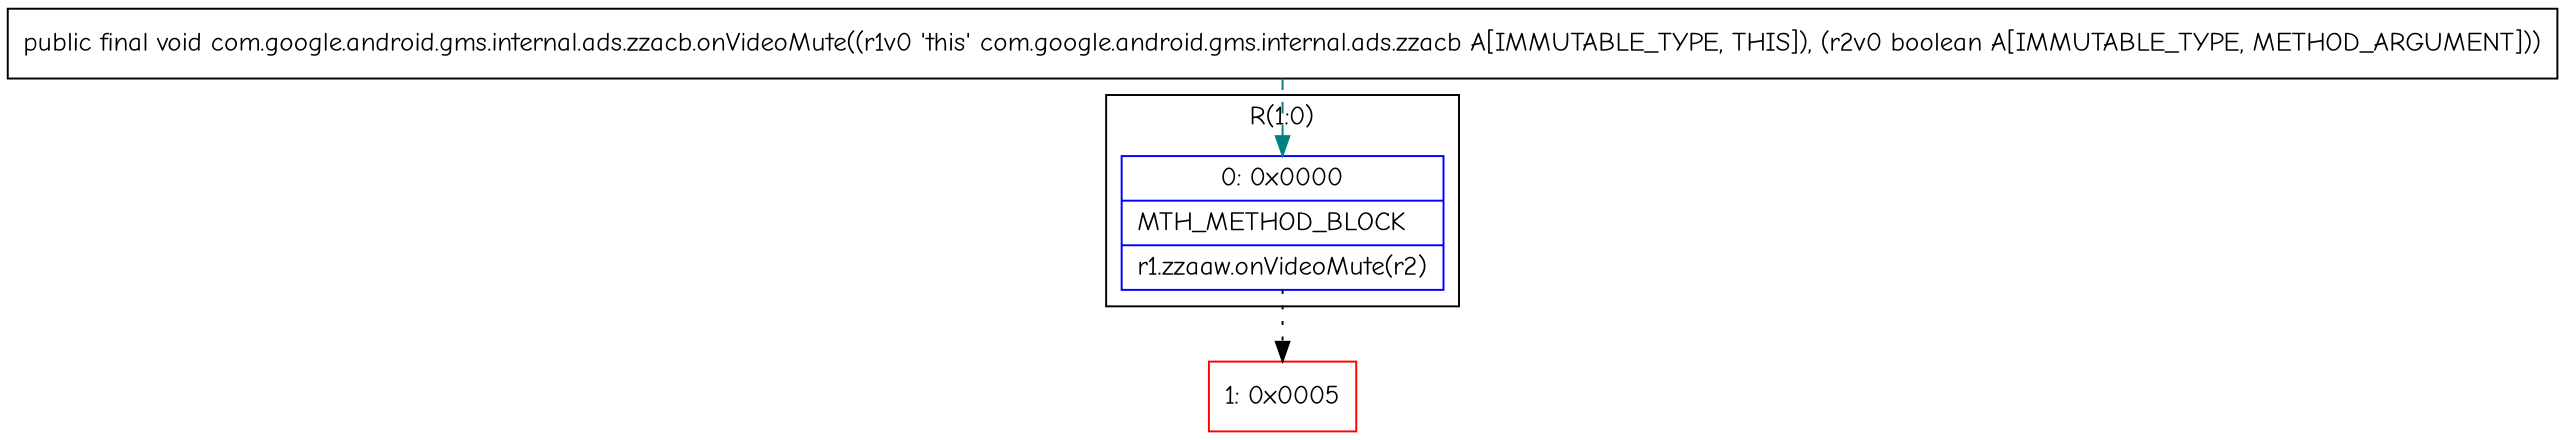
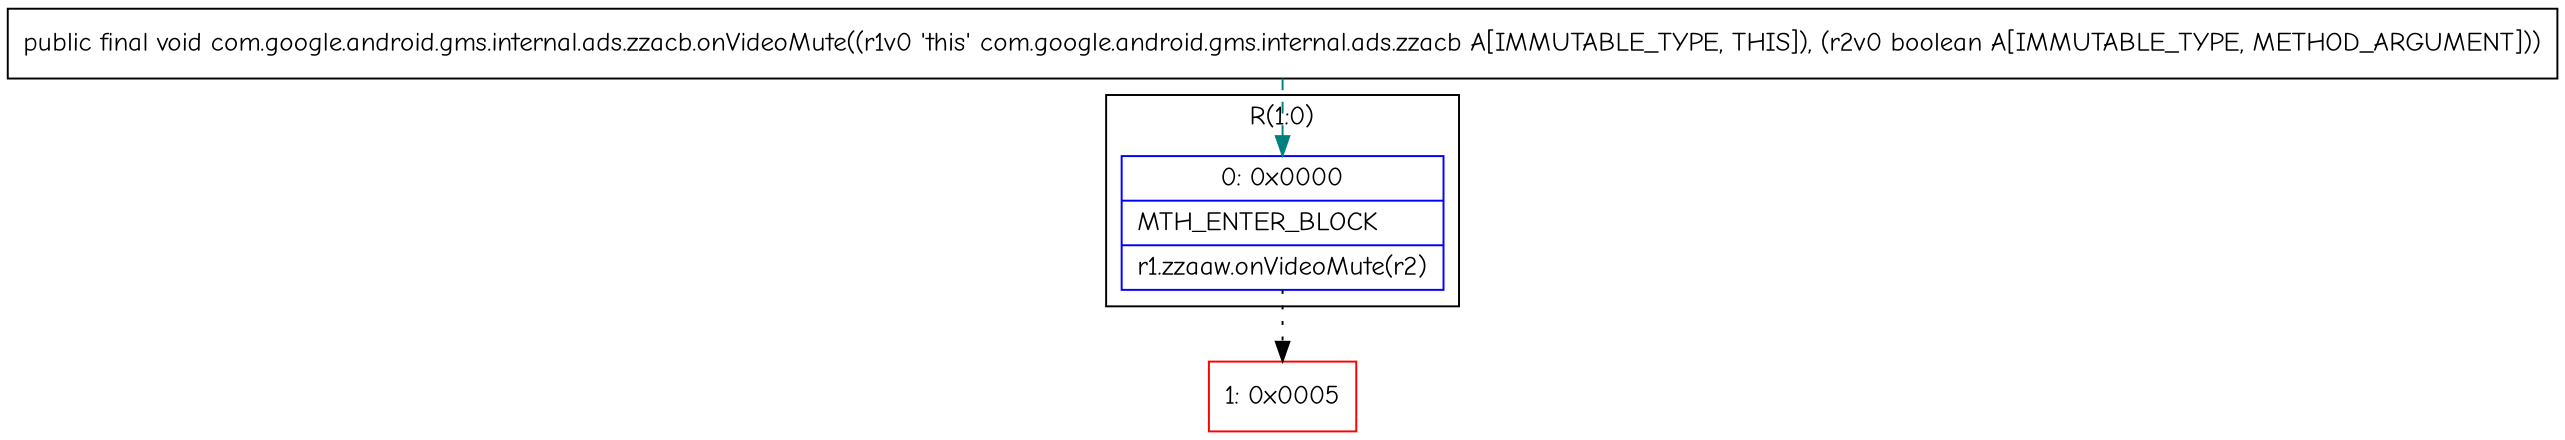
(1272, 222) -> (1257, 222)
